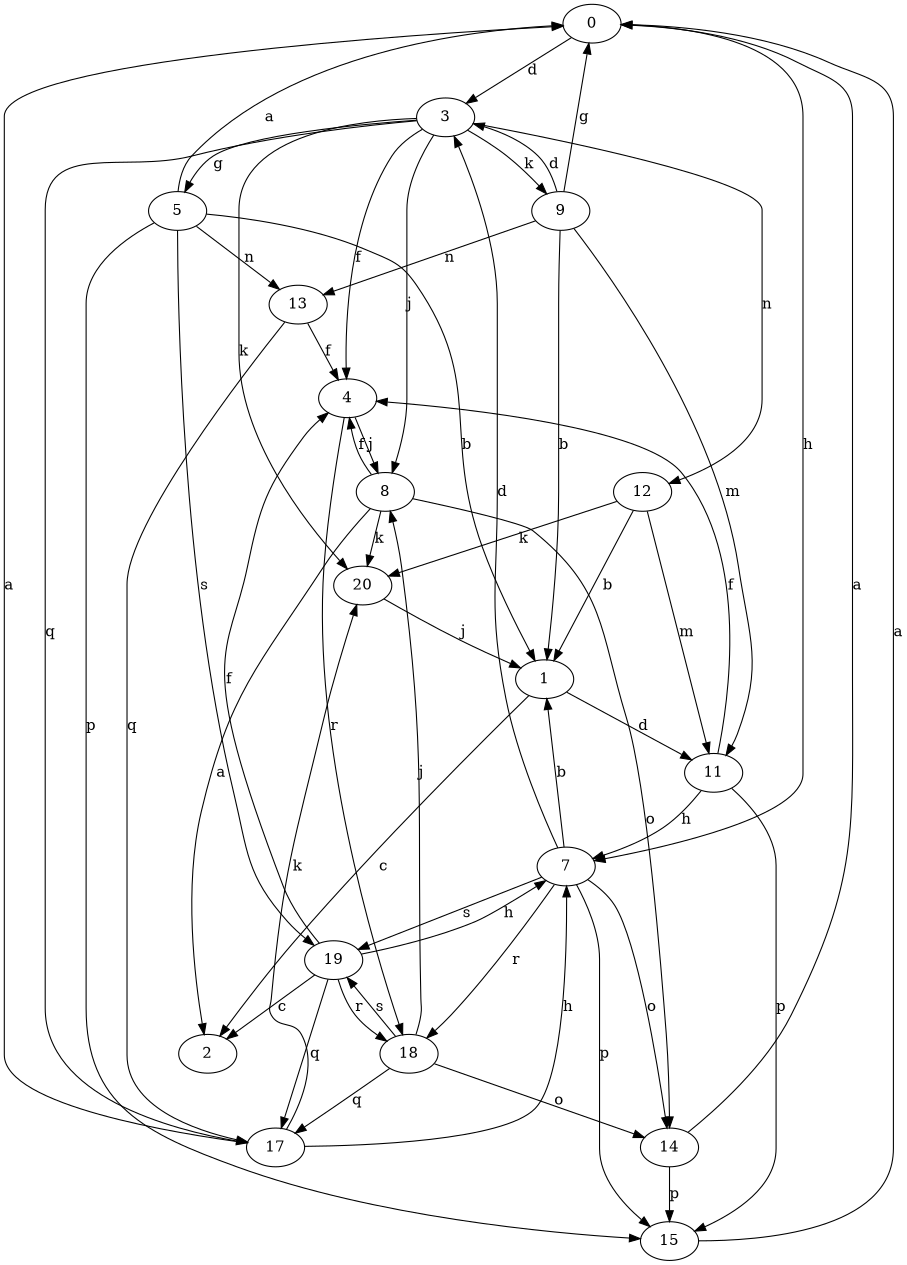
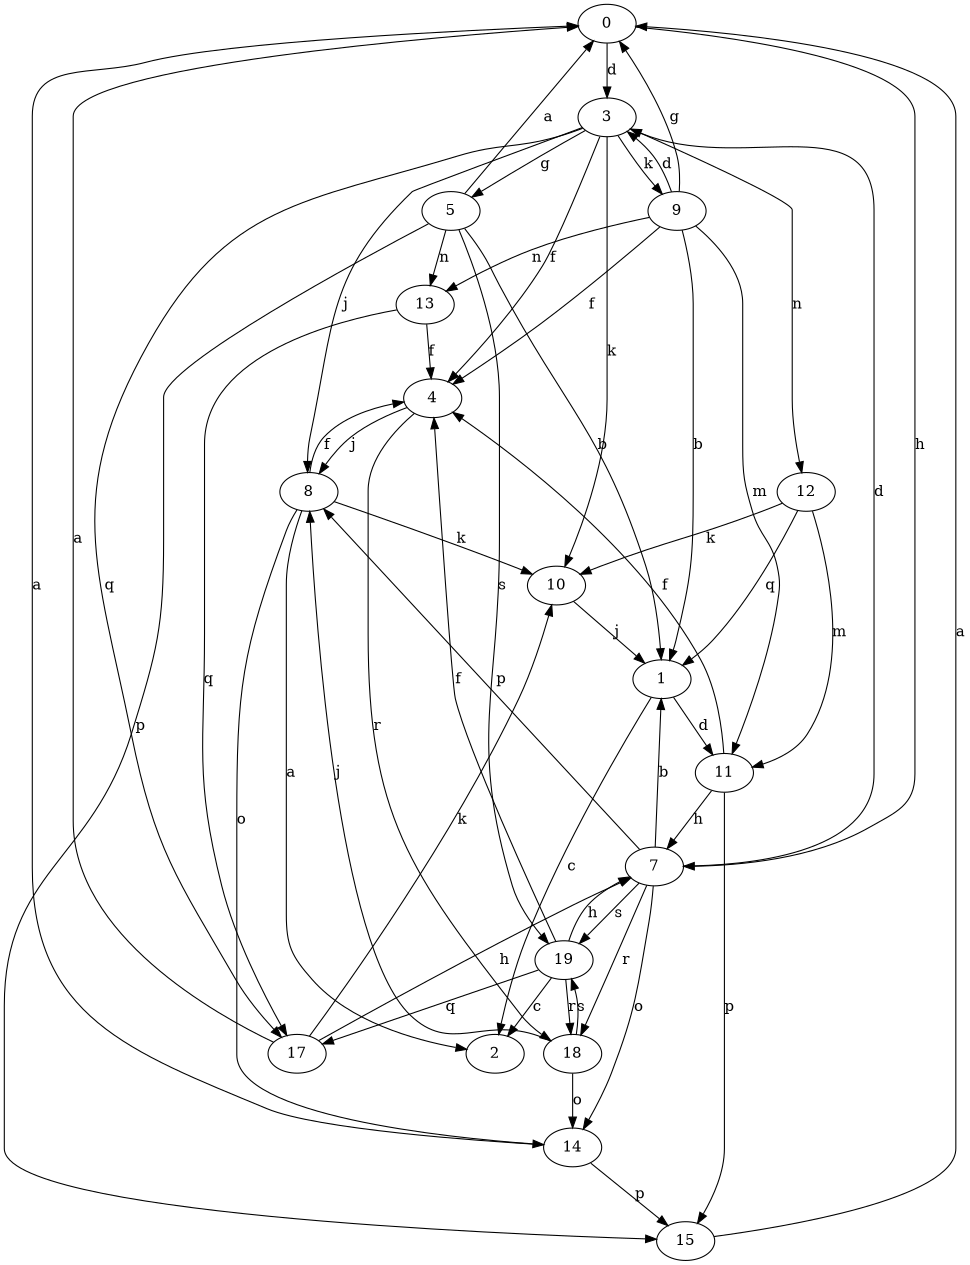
none -> (564, 306)
(363, 586) -> (556, 586)
(608, 586) -> (771, 586)
(600, 1057) -> (478, 675)
(347, 1098) -> none
